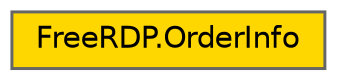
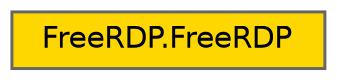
(168, 40) -> (168, 40)
